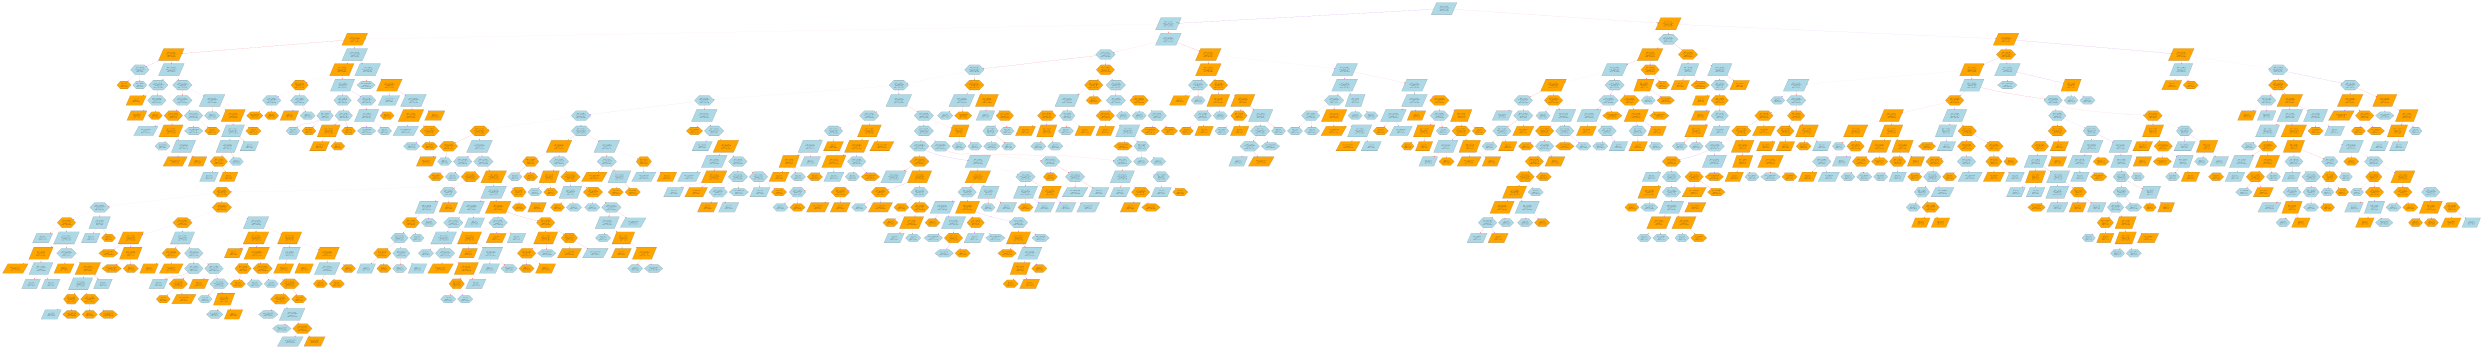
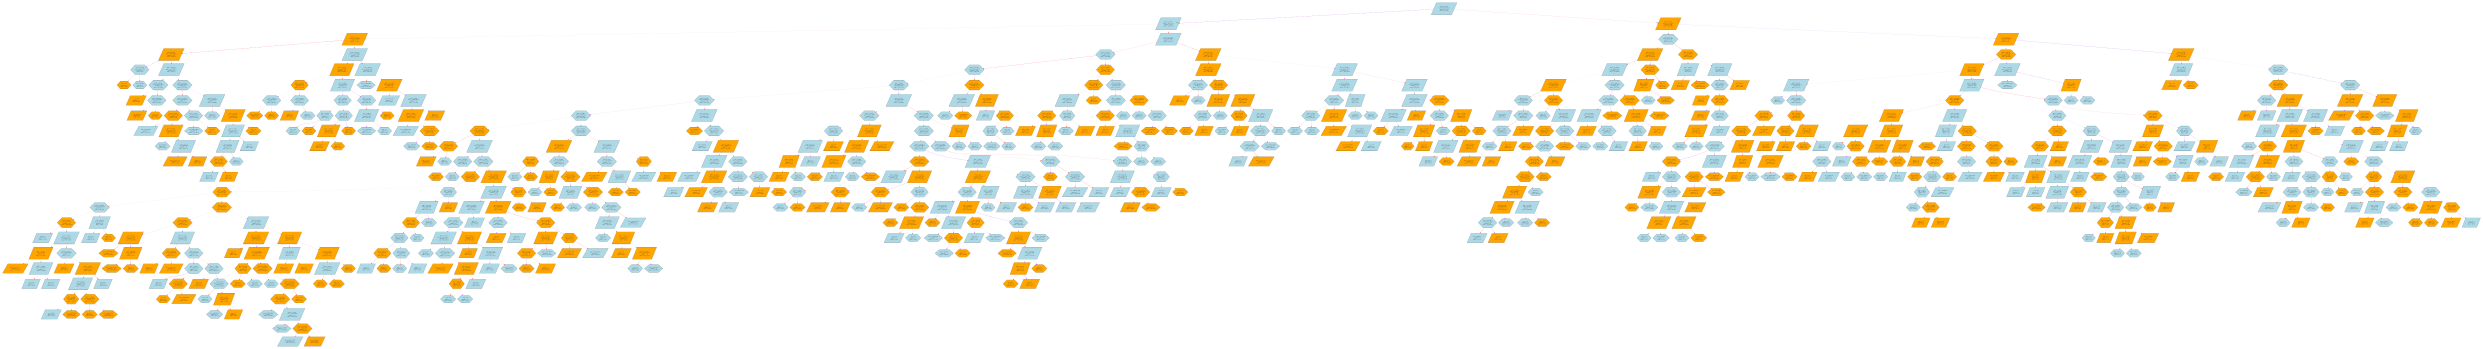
(760, 192) -> (760, 192)
